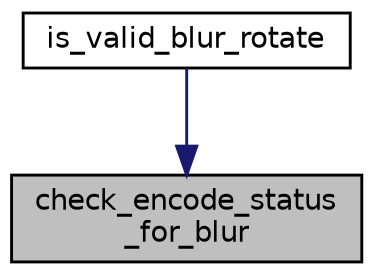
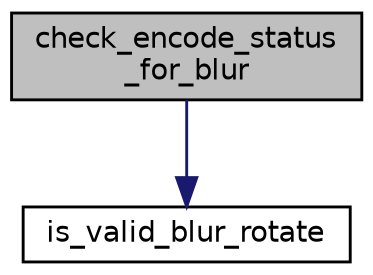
(187, 107) -> (187, 139)
